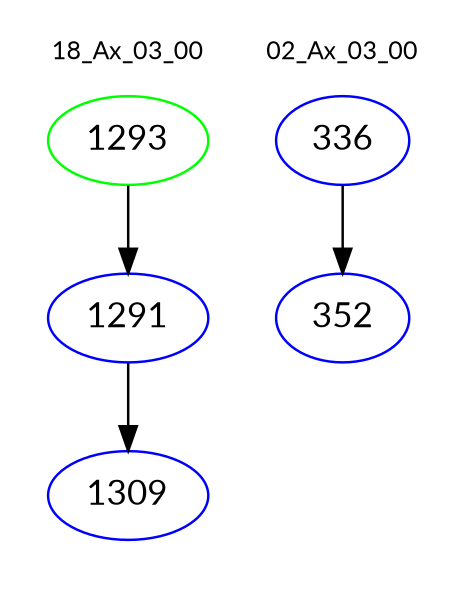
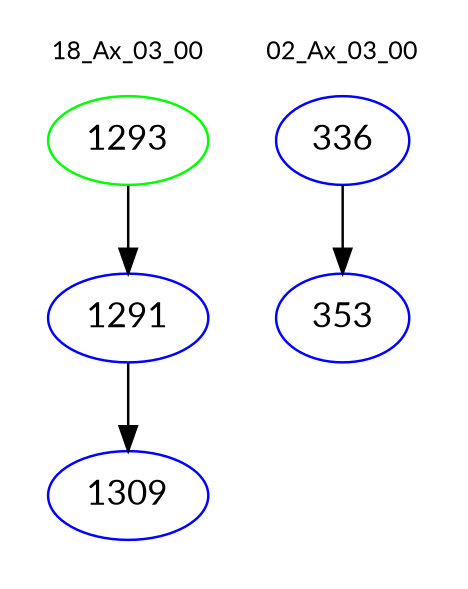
(343, 318) -> (343, 318)
